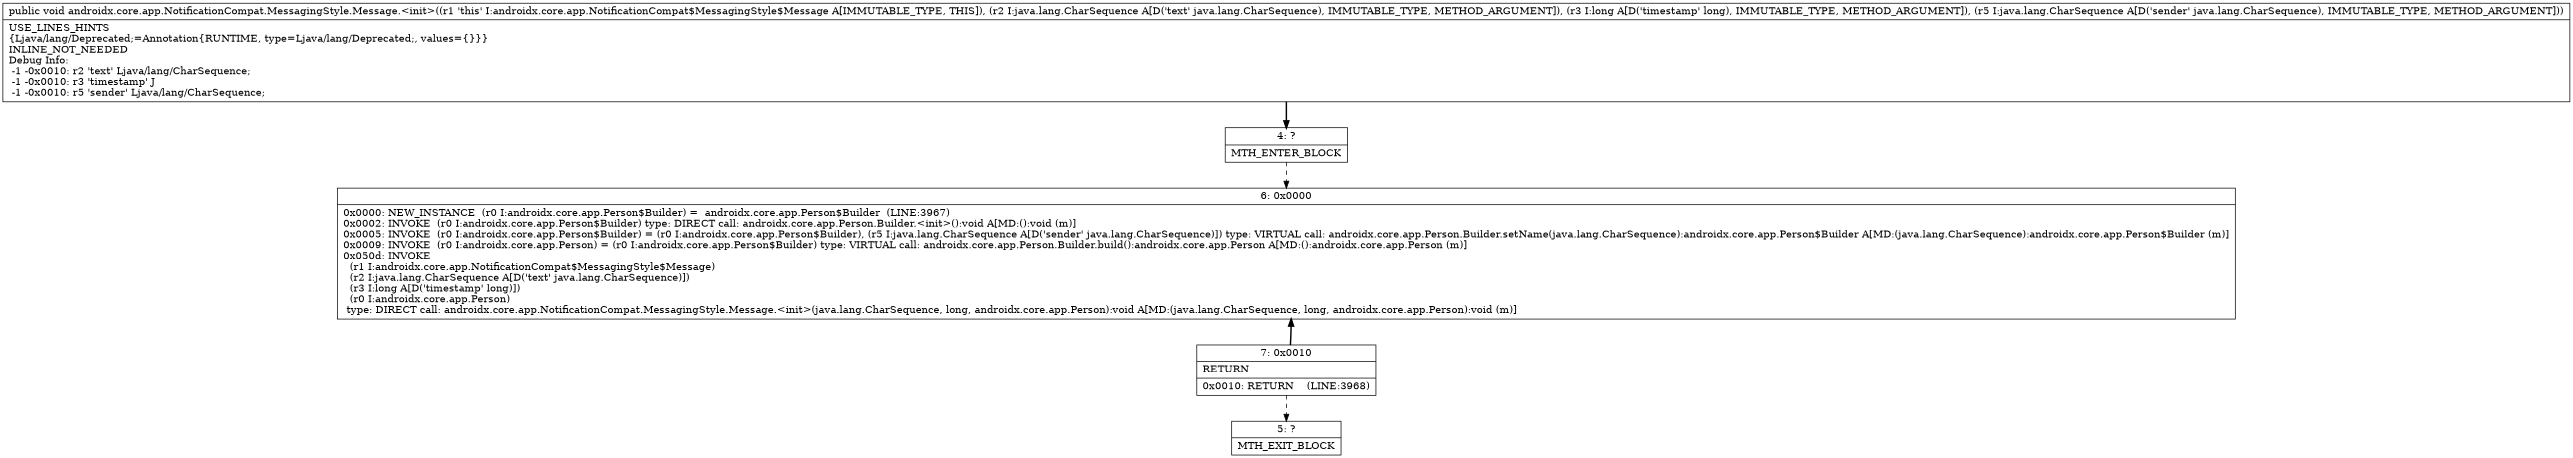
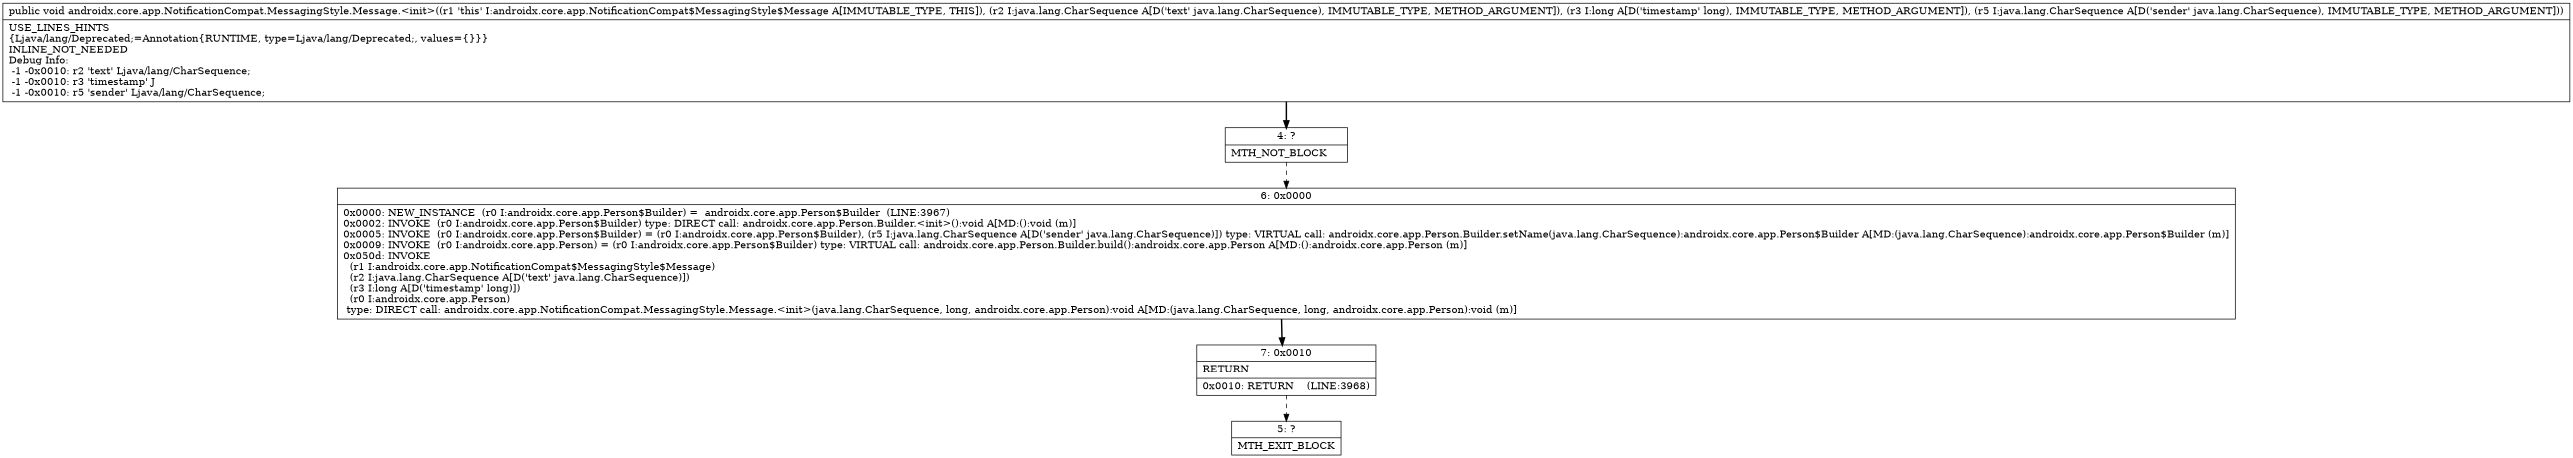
(1286, 153) -> (1279, 153)
(1291, 336) -> (1282, 328)
